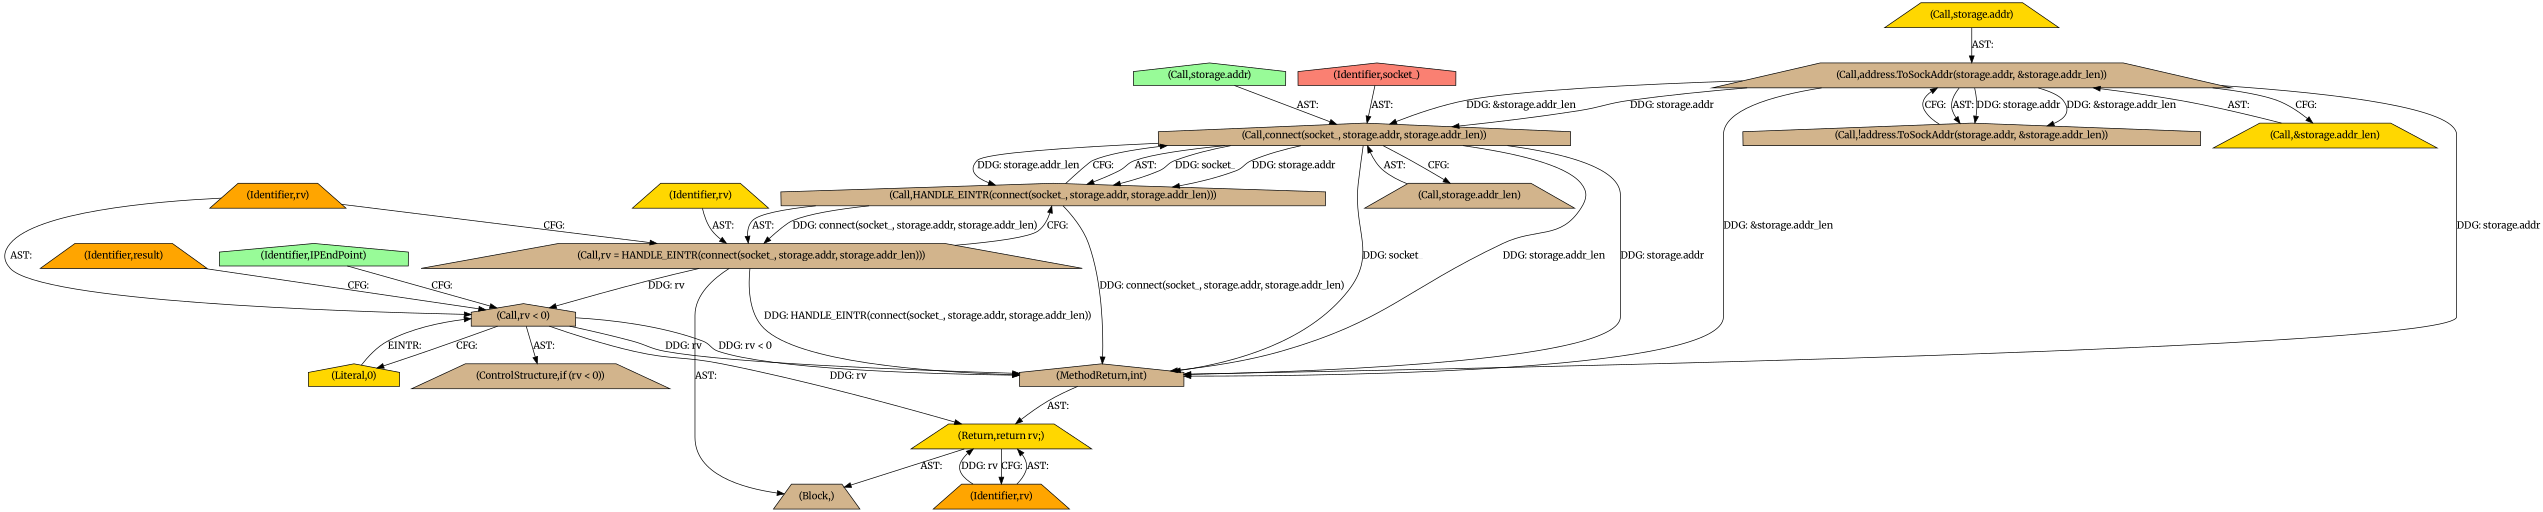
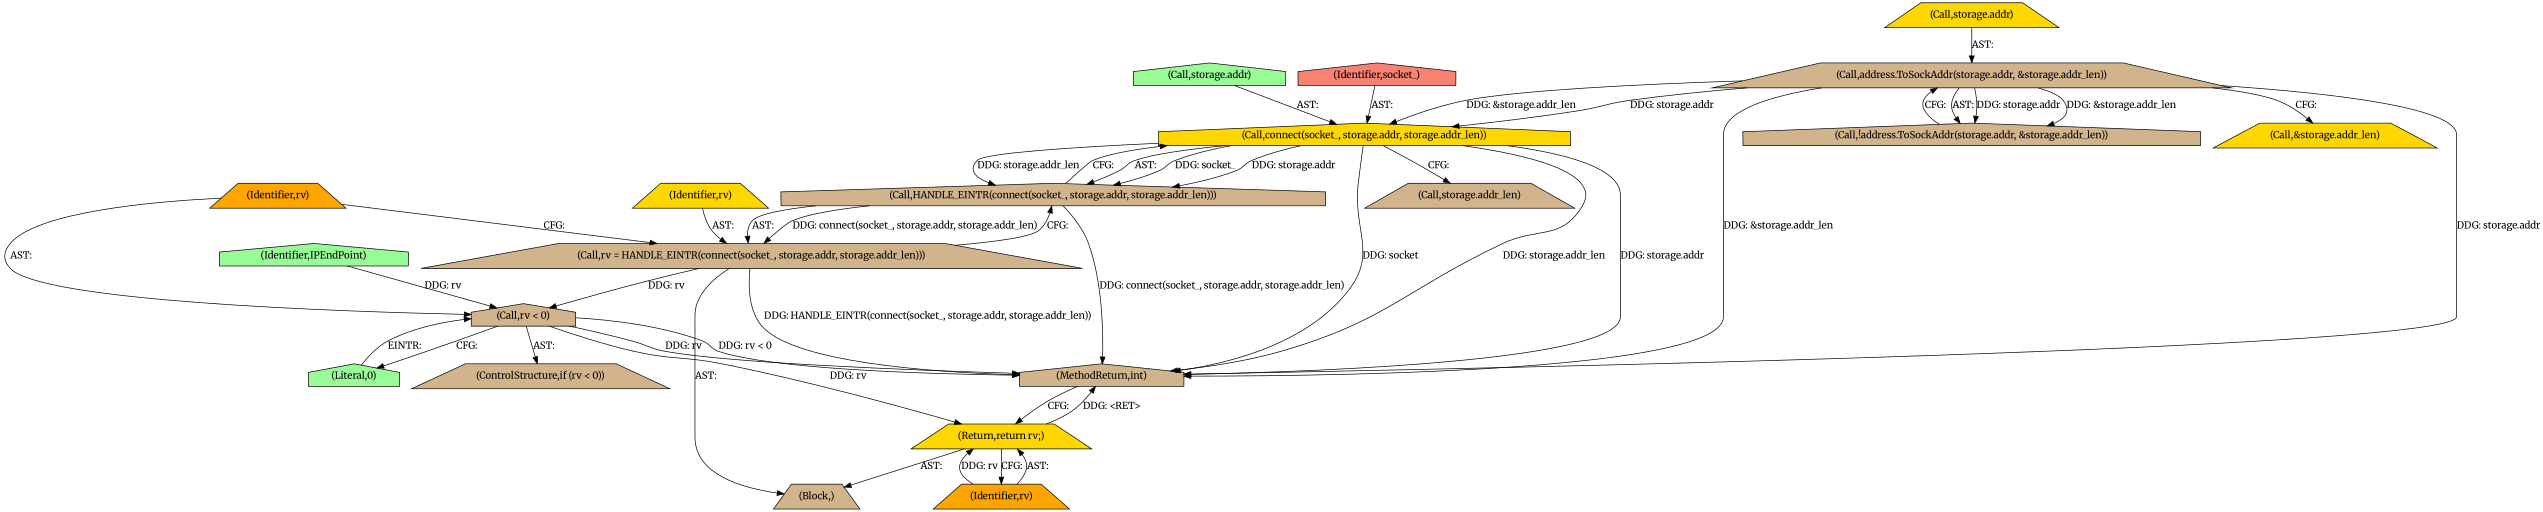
(2192, 103) -> none
(1365, 136) -> (1365, 136)
(1385, 172) -> none
(124, 256) -> none
(443, 286) -> (443, 286)
(354, 376) -> (354, 376)
(1059, 406) -> (1059, 406)
none -> (1071, 411)
